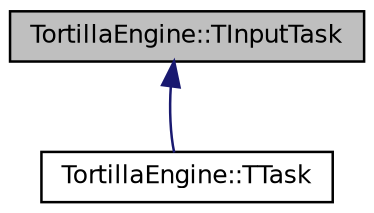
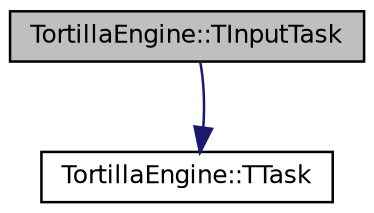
(170, 120) -> (204, 94)
